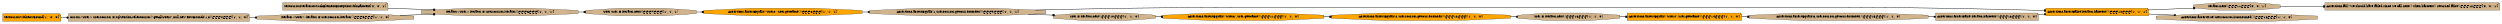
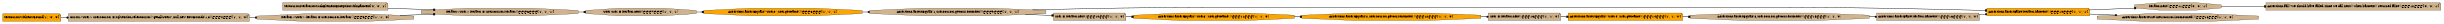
(1104, 17) -> (1090, 17)
(1569, 17) -> (1525, 17)
